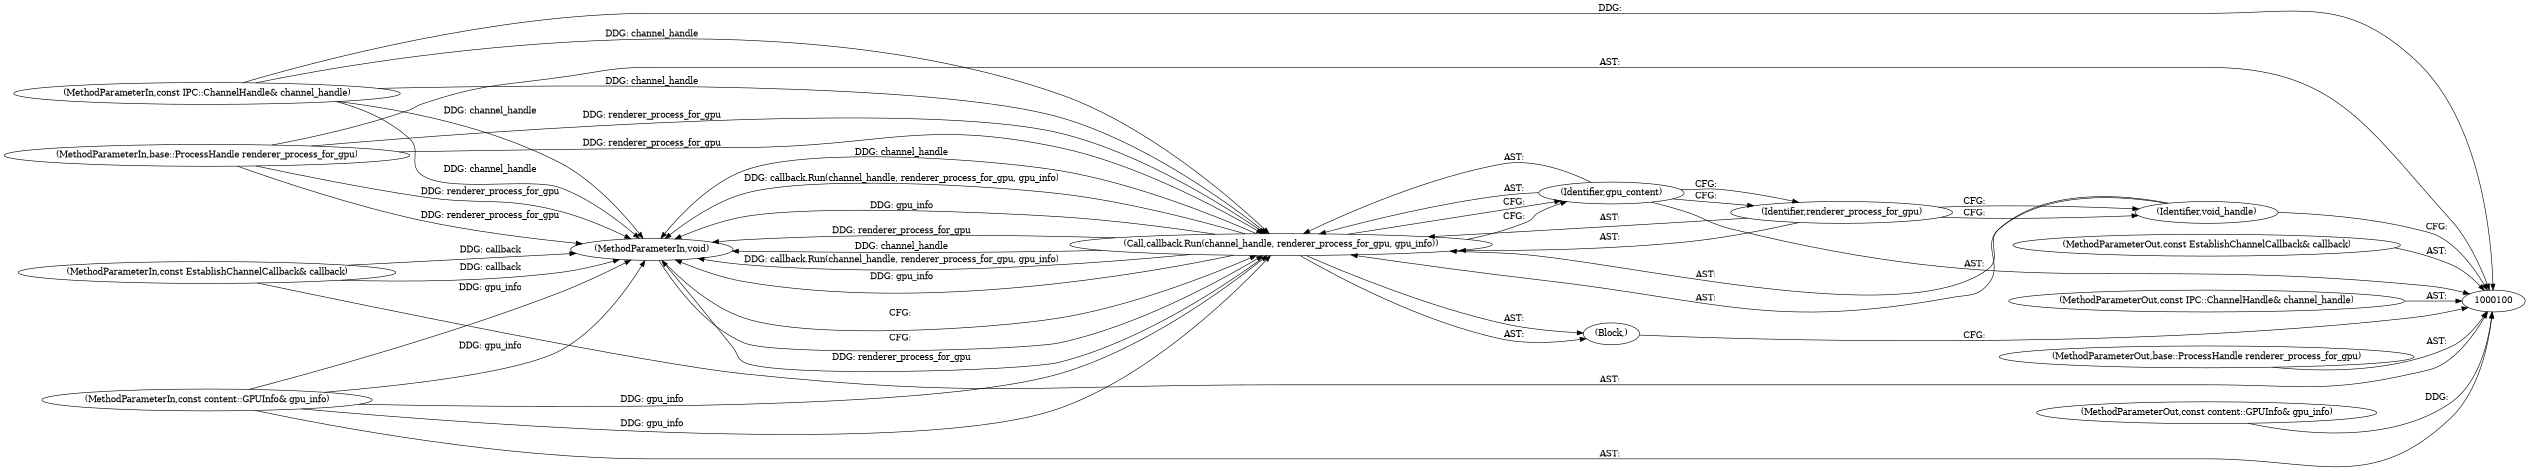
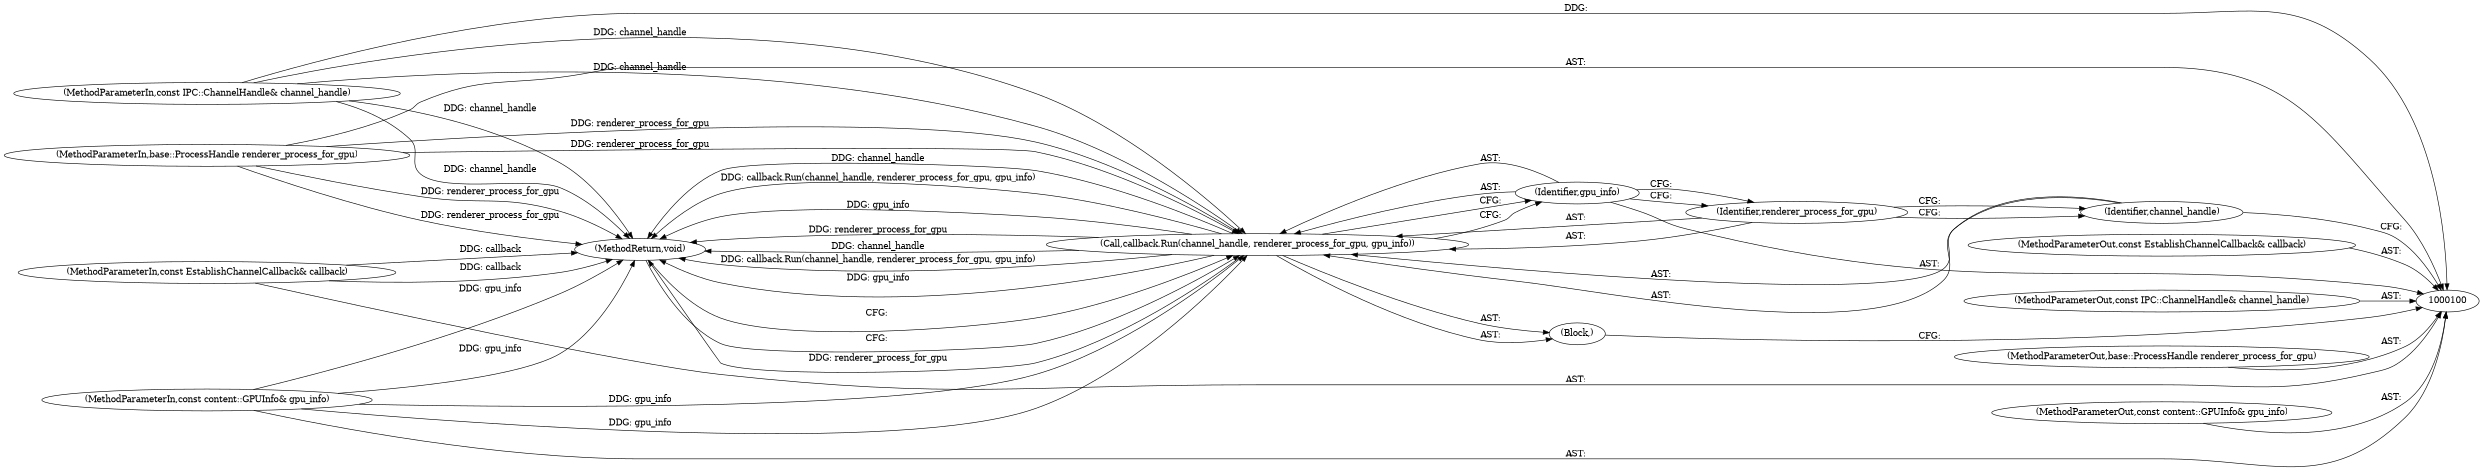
(1611, 193) -> (1577, 193)
(2207, 212) -> (2162, 212)
(652, 249) -> (640, 249)
(2438, 398) -> (2393, 398)
